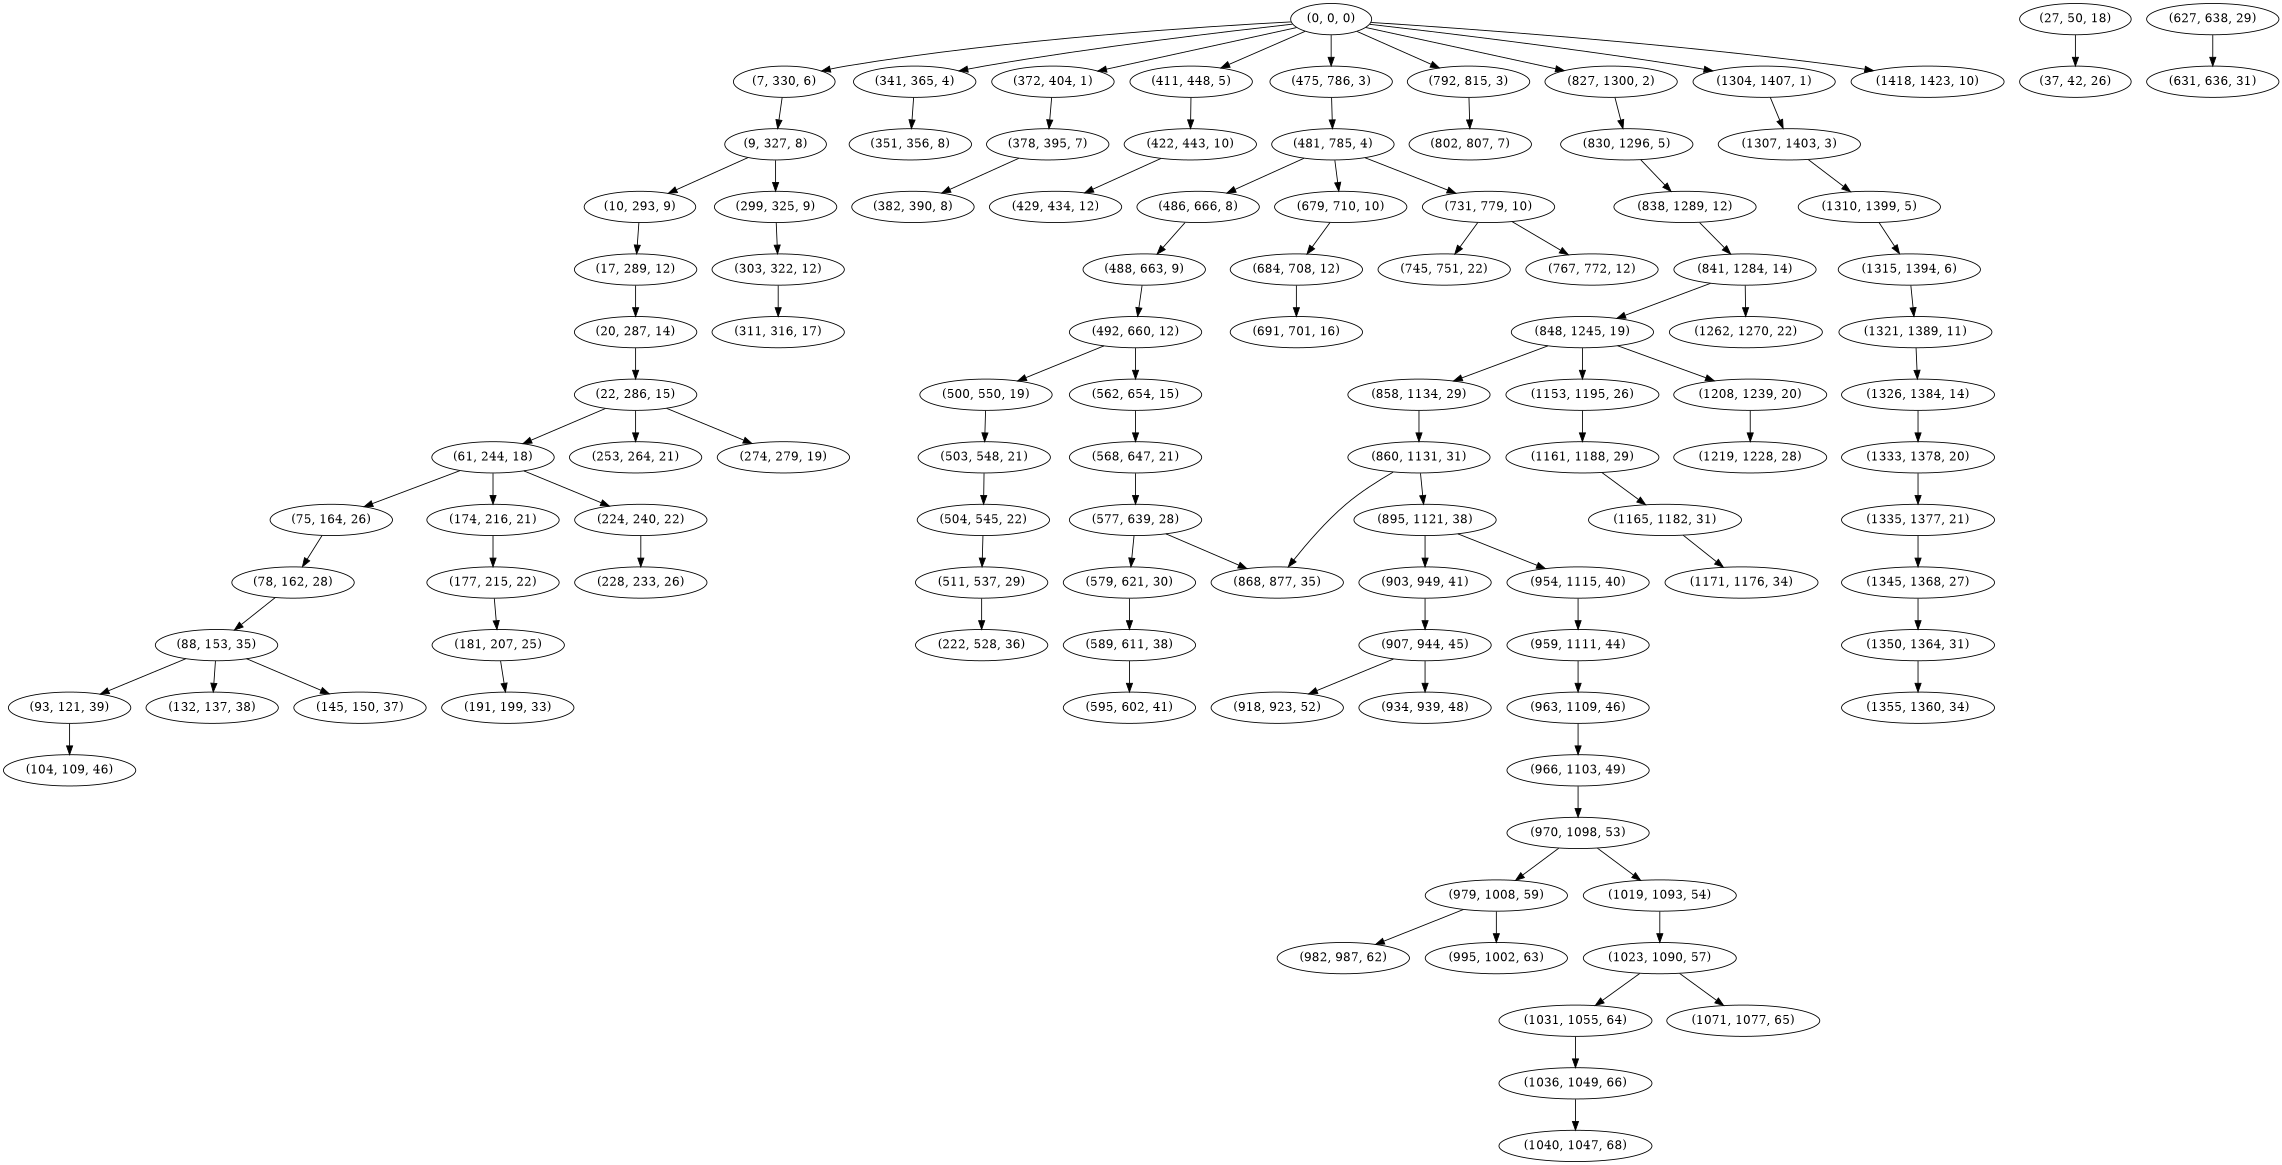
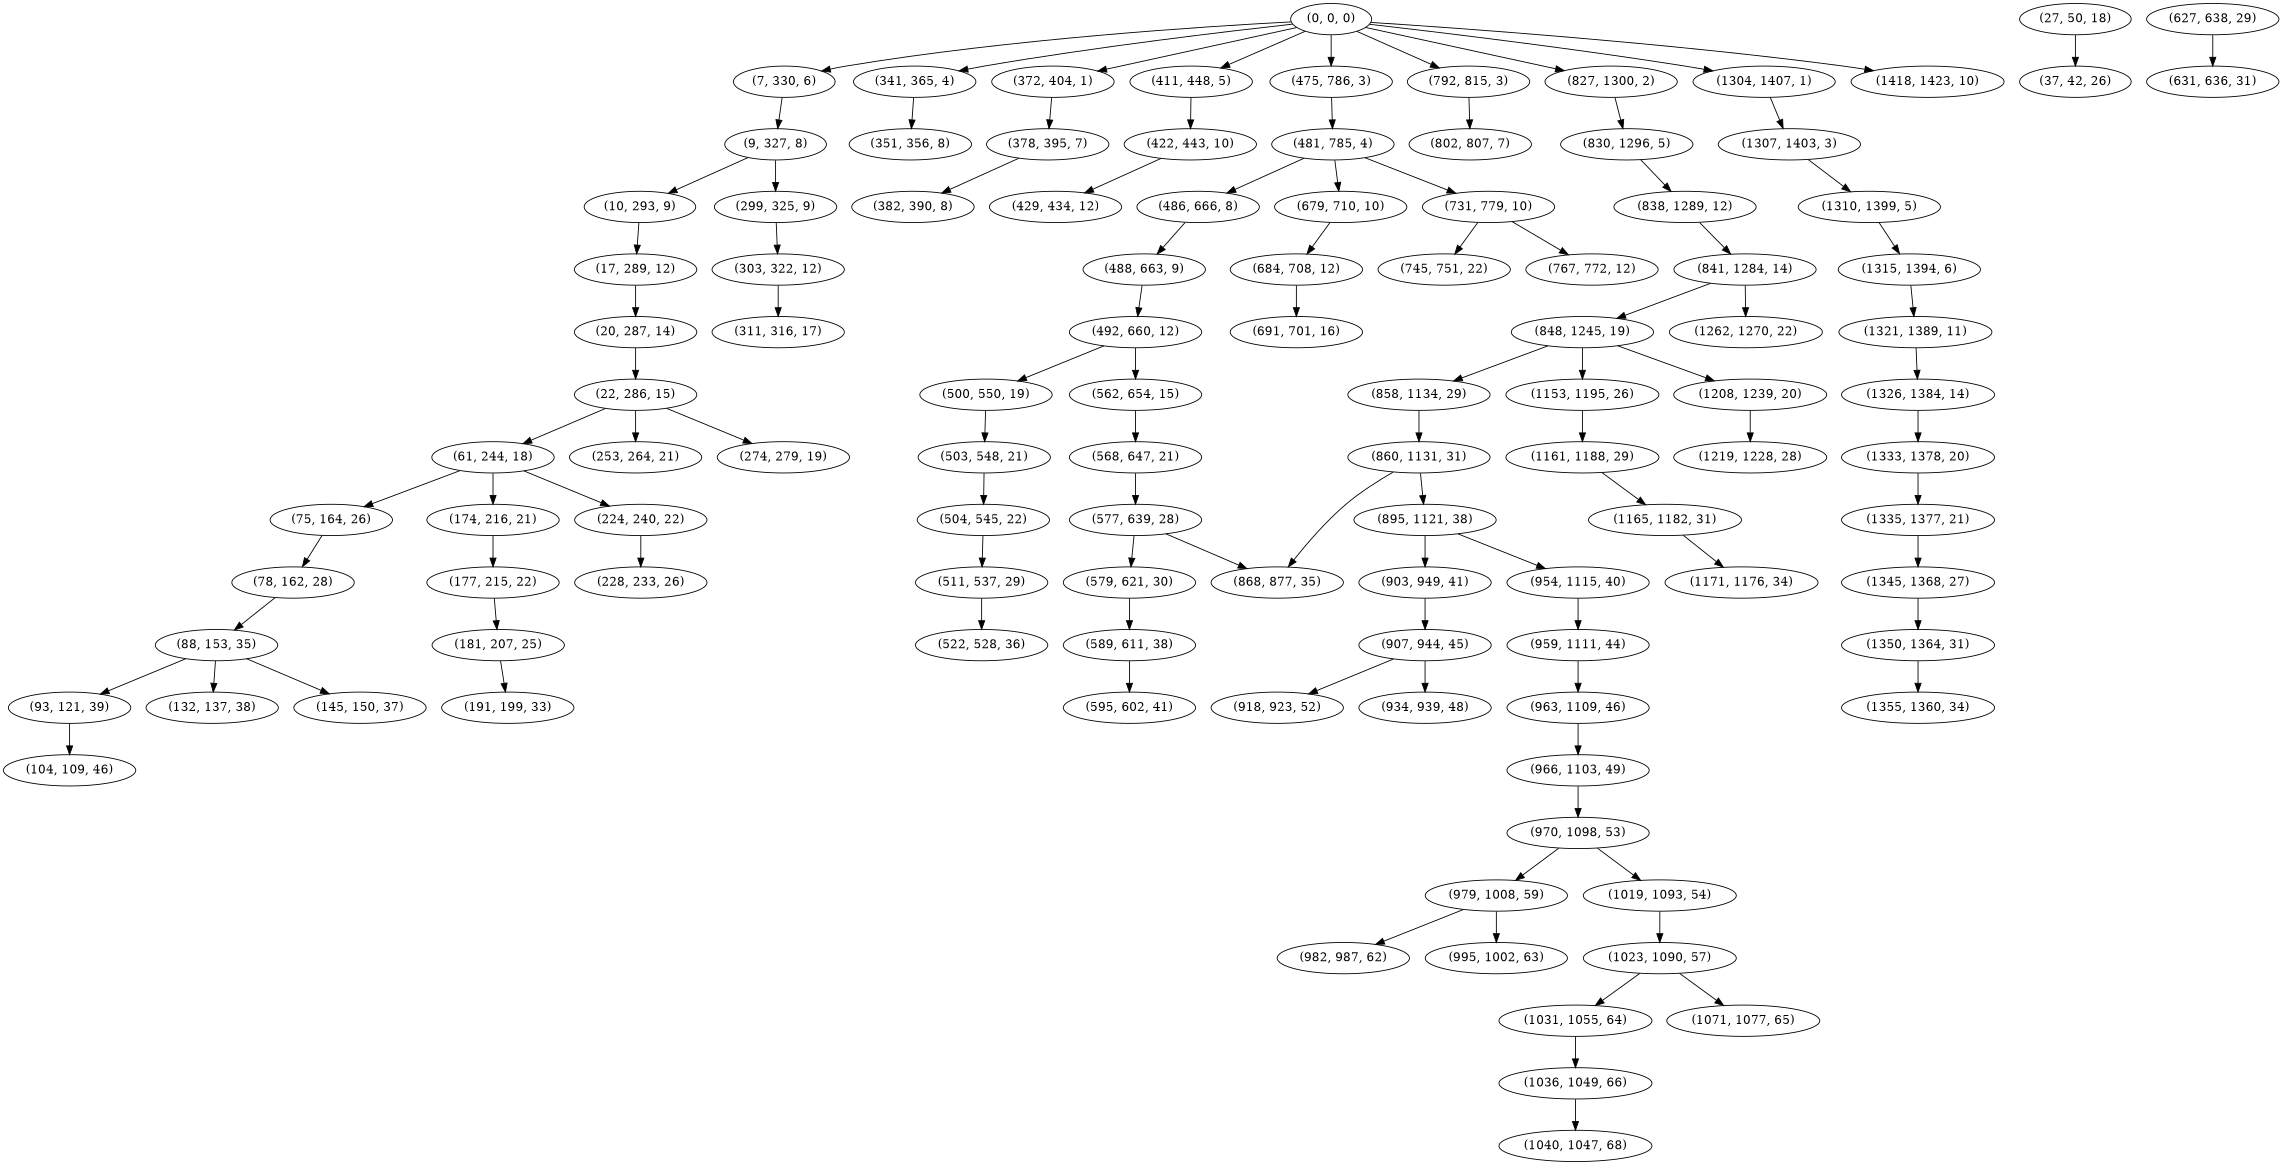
(982, 645) -> (982, 645)
